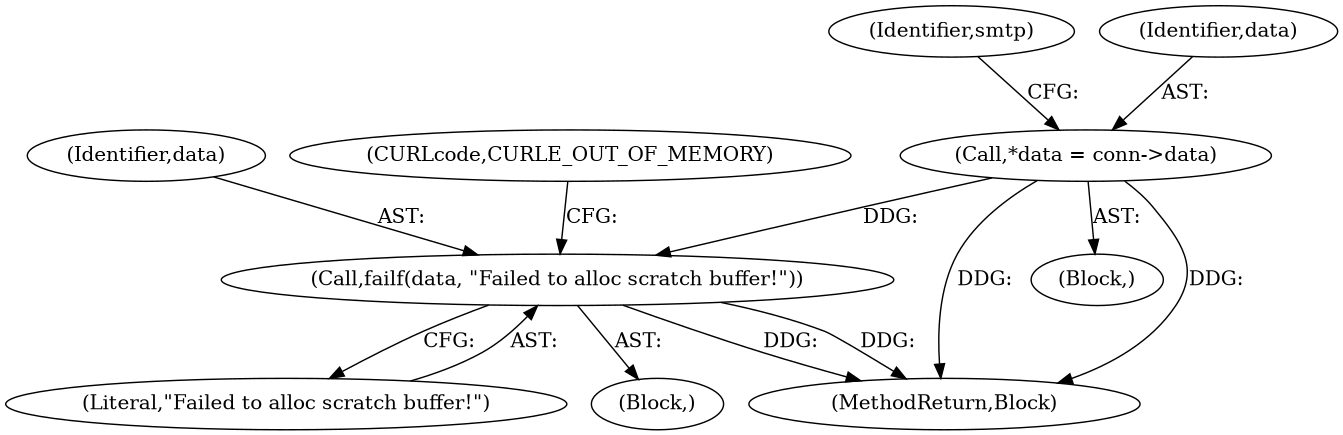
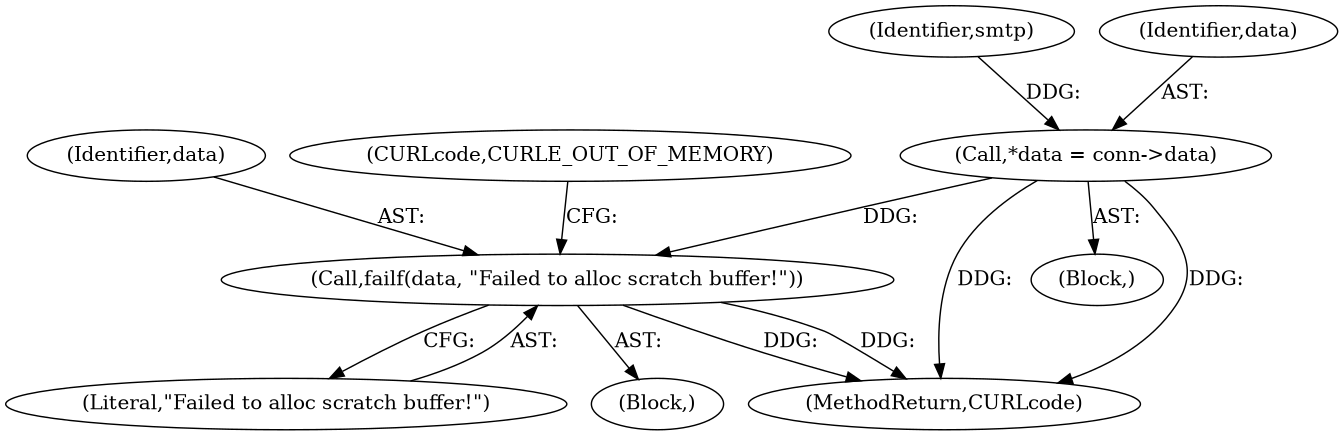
(1057, 94) -> (1057, 94)
(944, 404) -> (944, 404)
